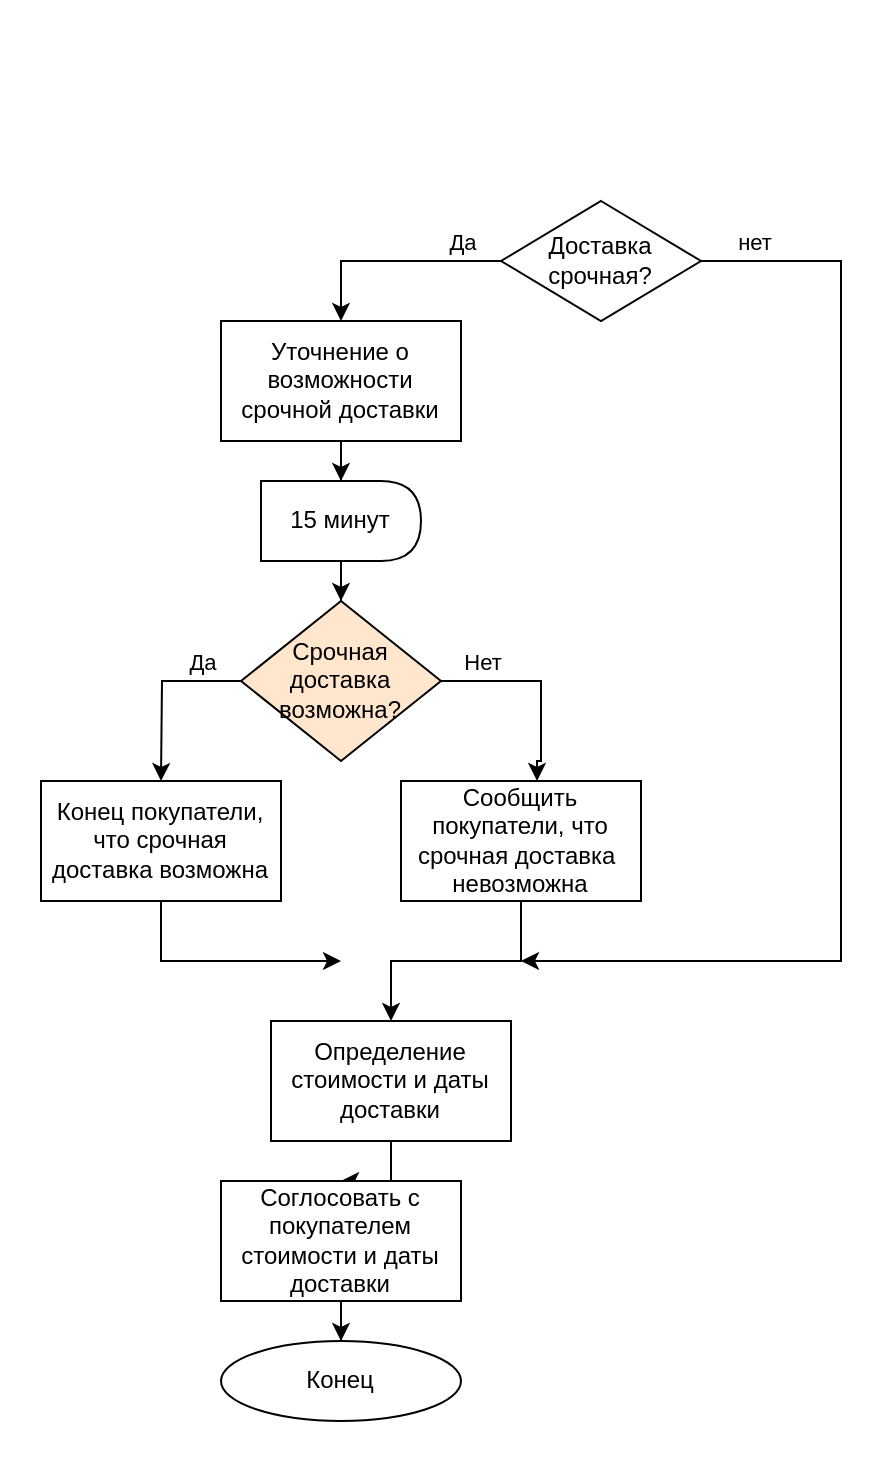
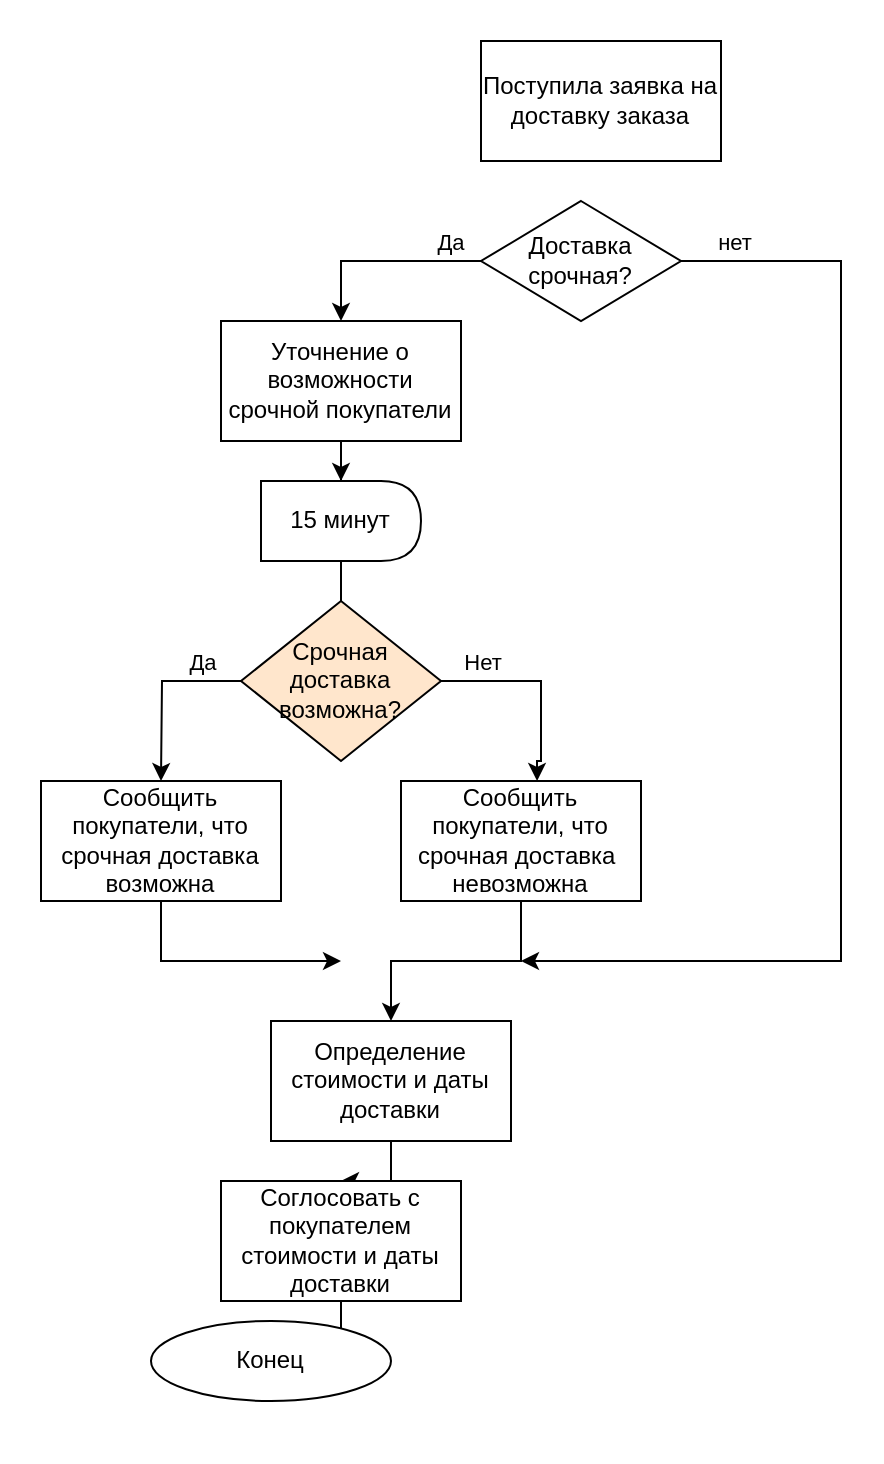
none -> (601, 101)
(601, 261) -> (581, 261)
(341, 381) -> (341, 381)
(341, 586) -> (341, 591)
(161, 841) -> (161, 841)
(341, 1381) -> (271, 1361)
